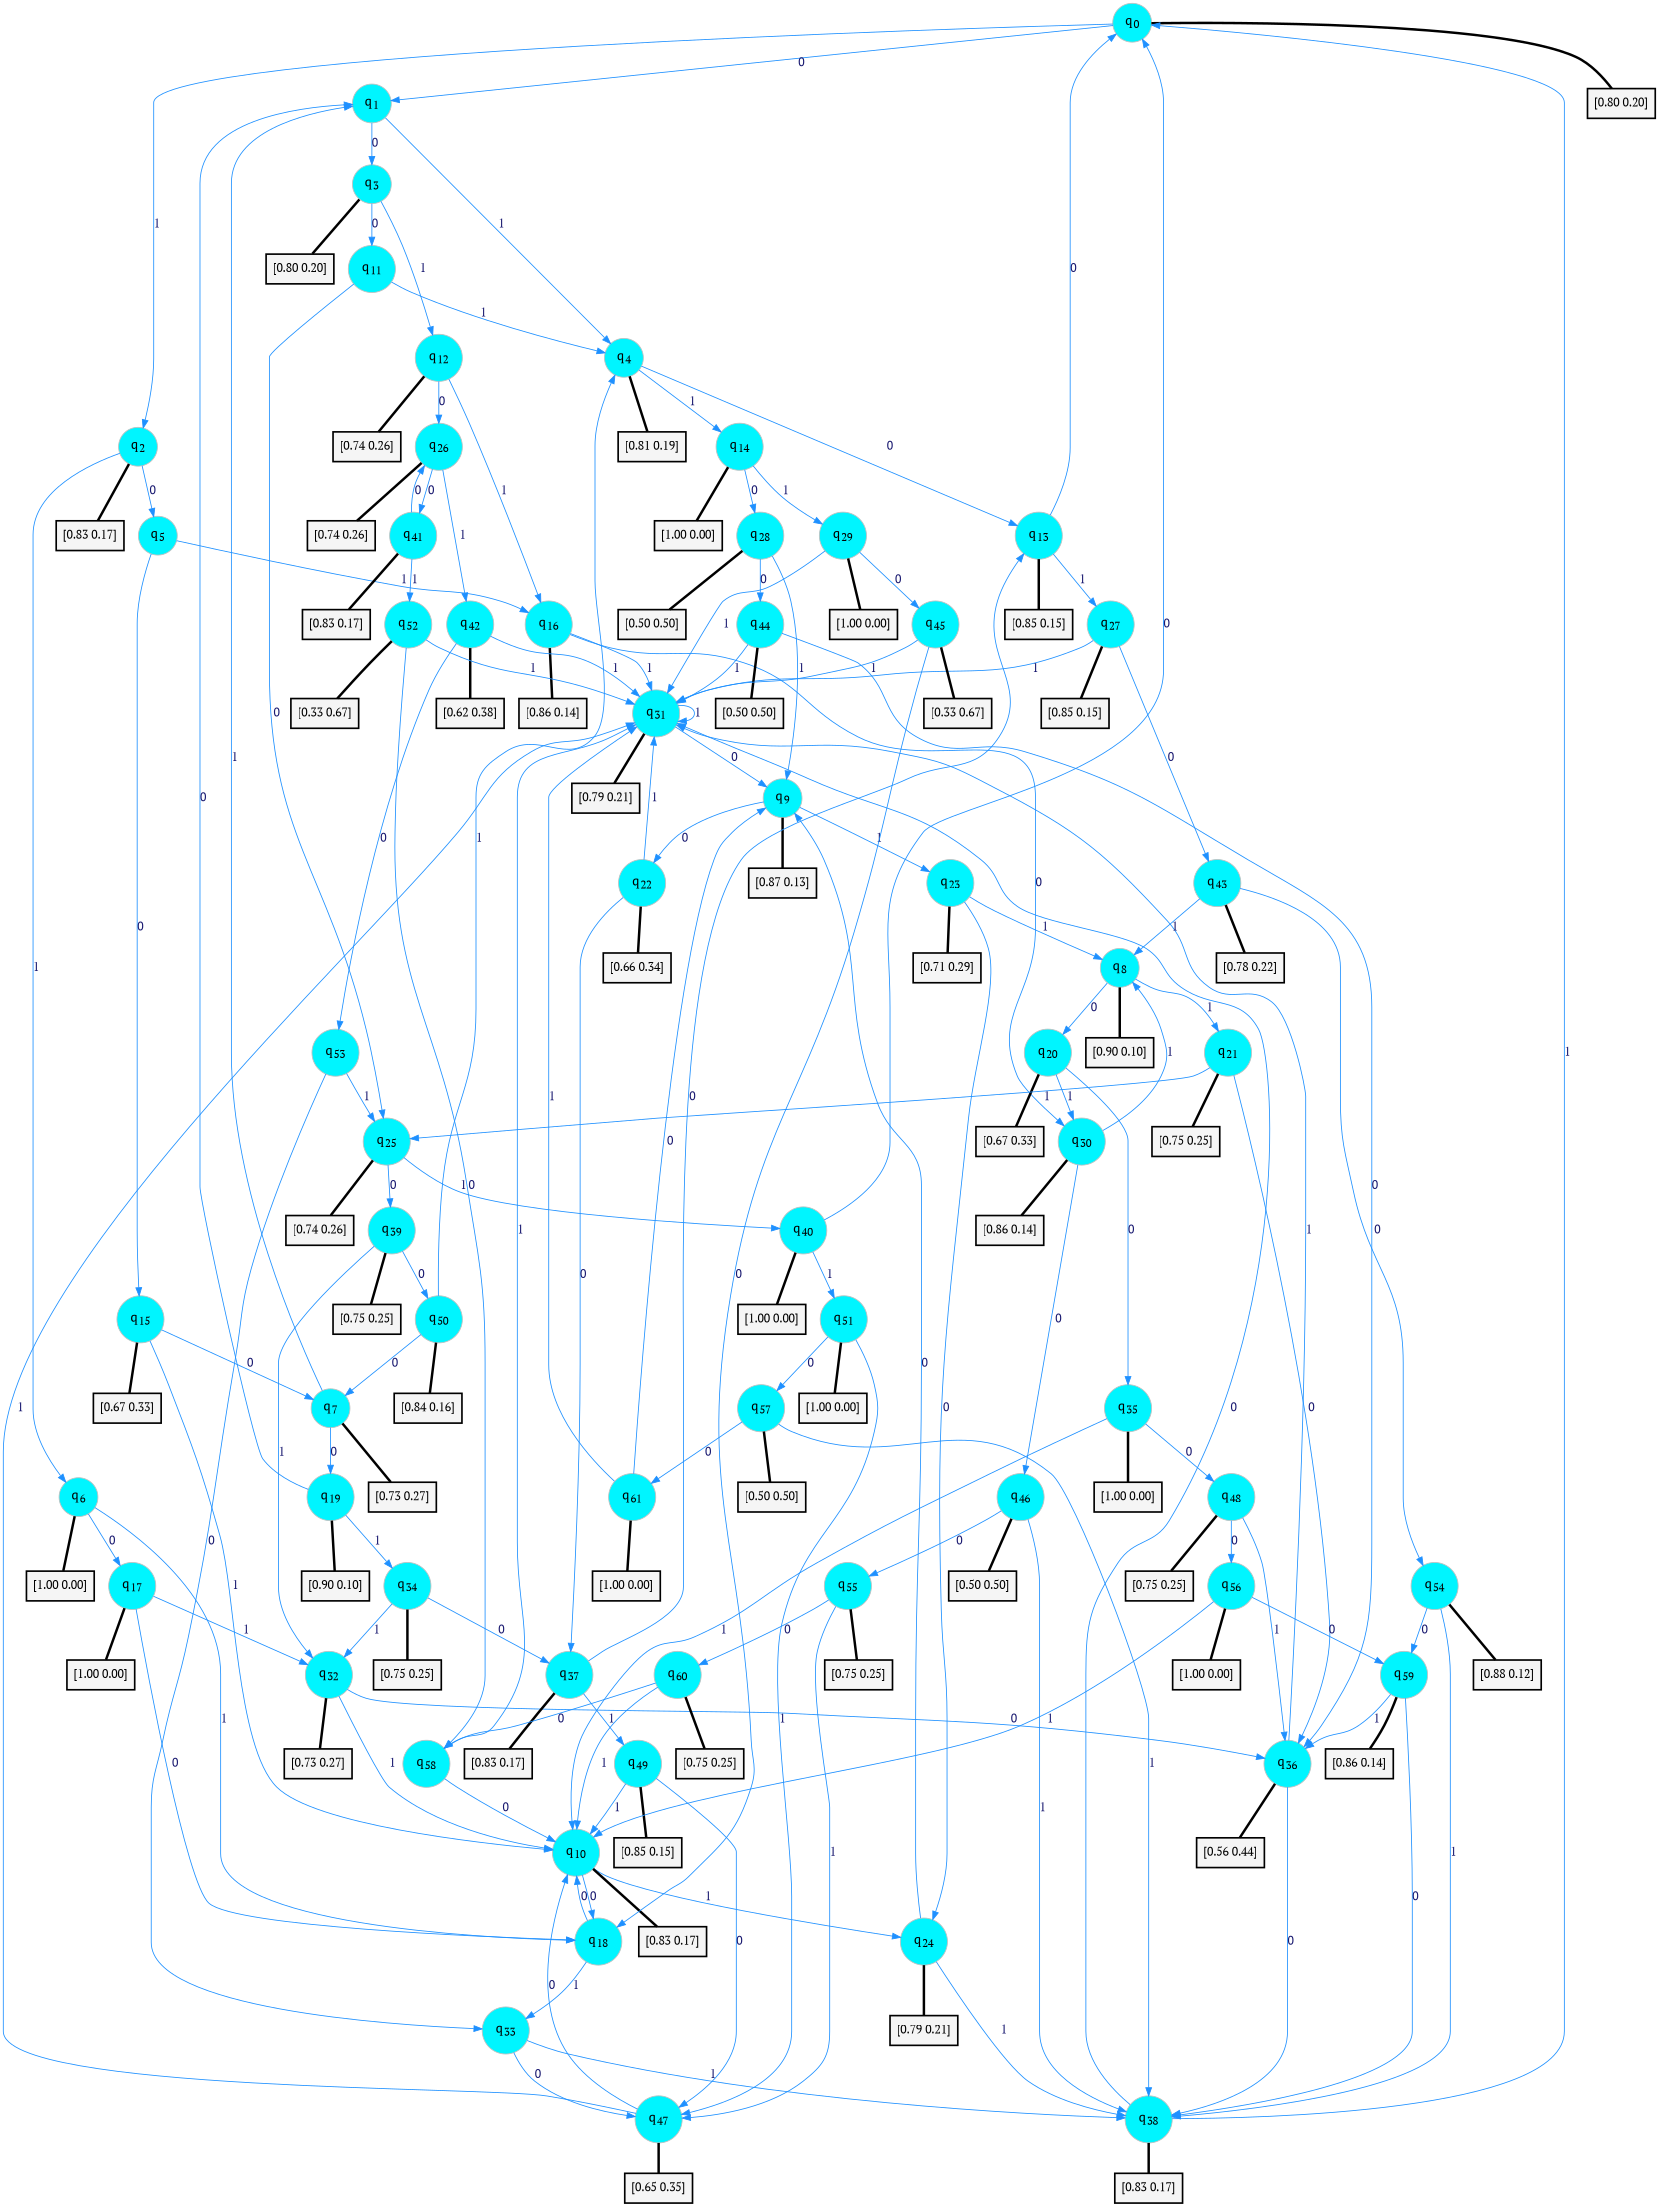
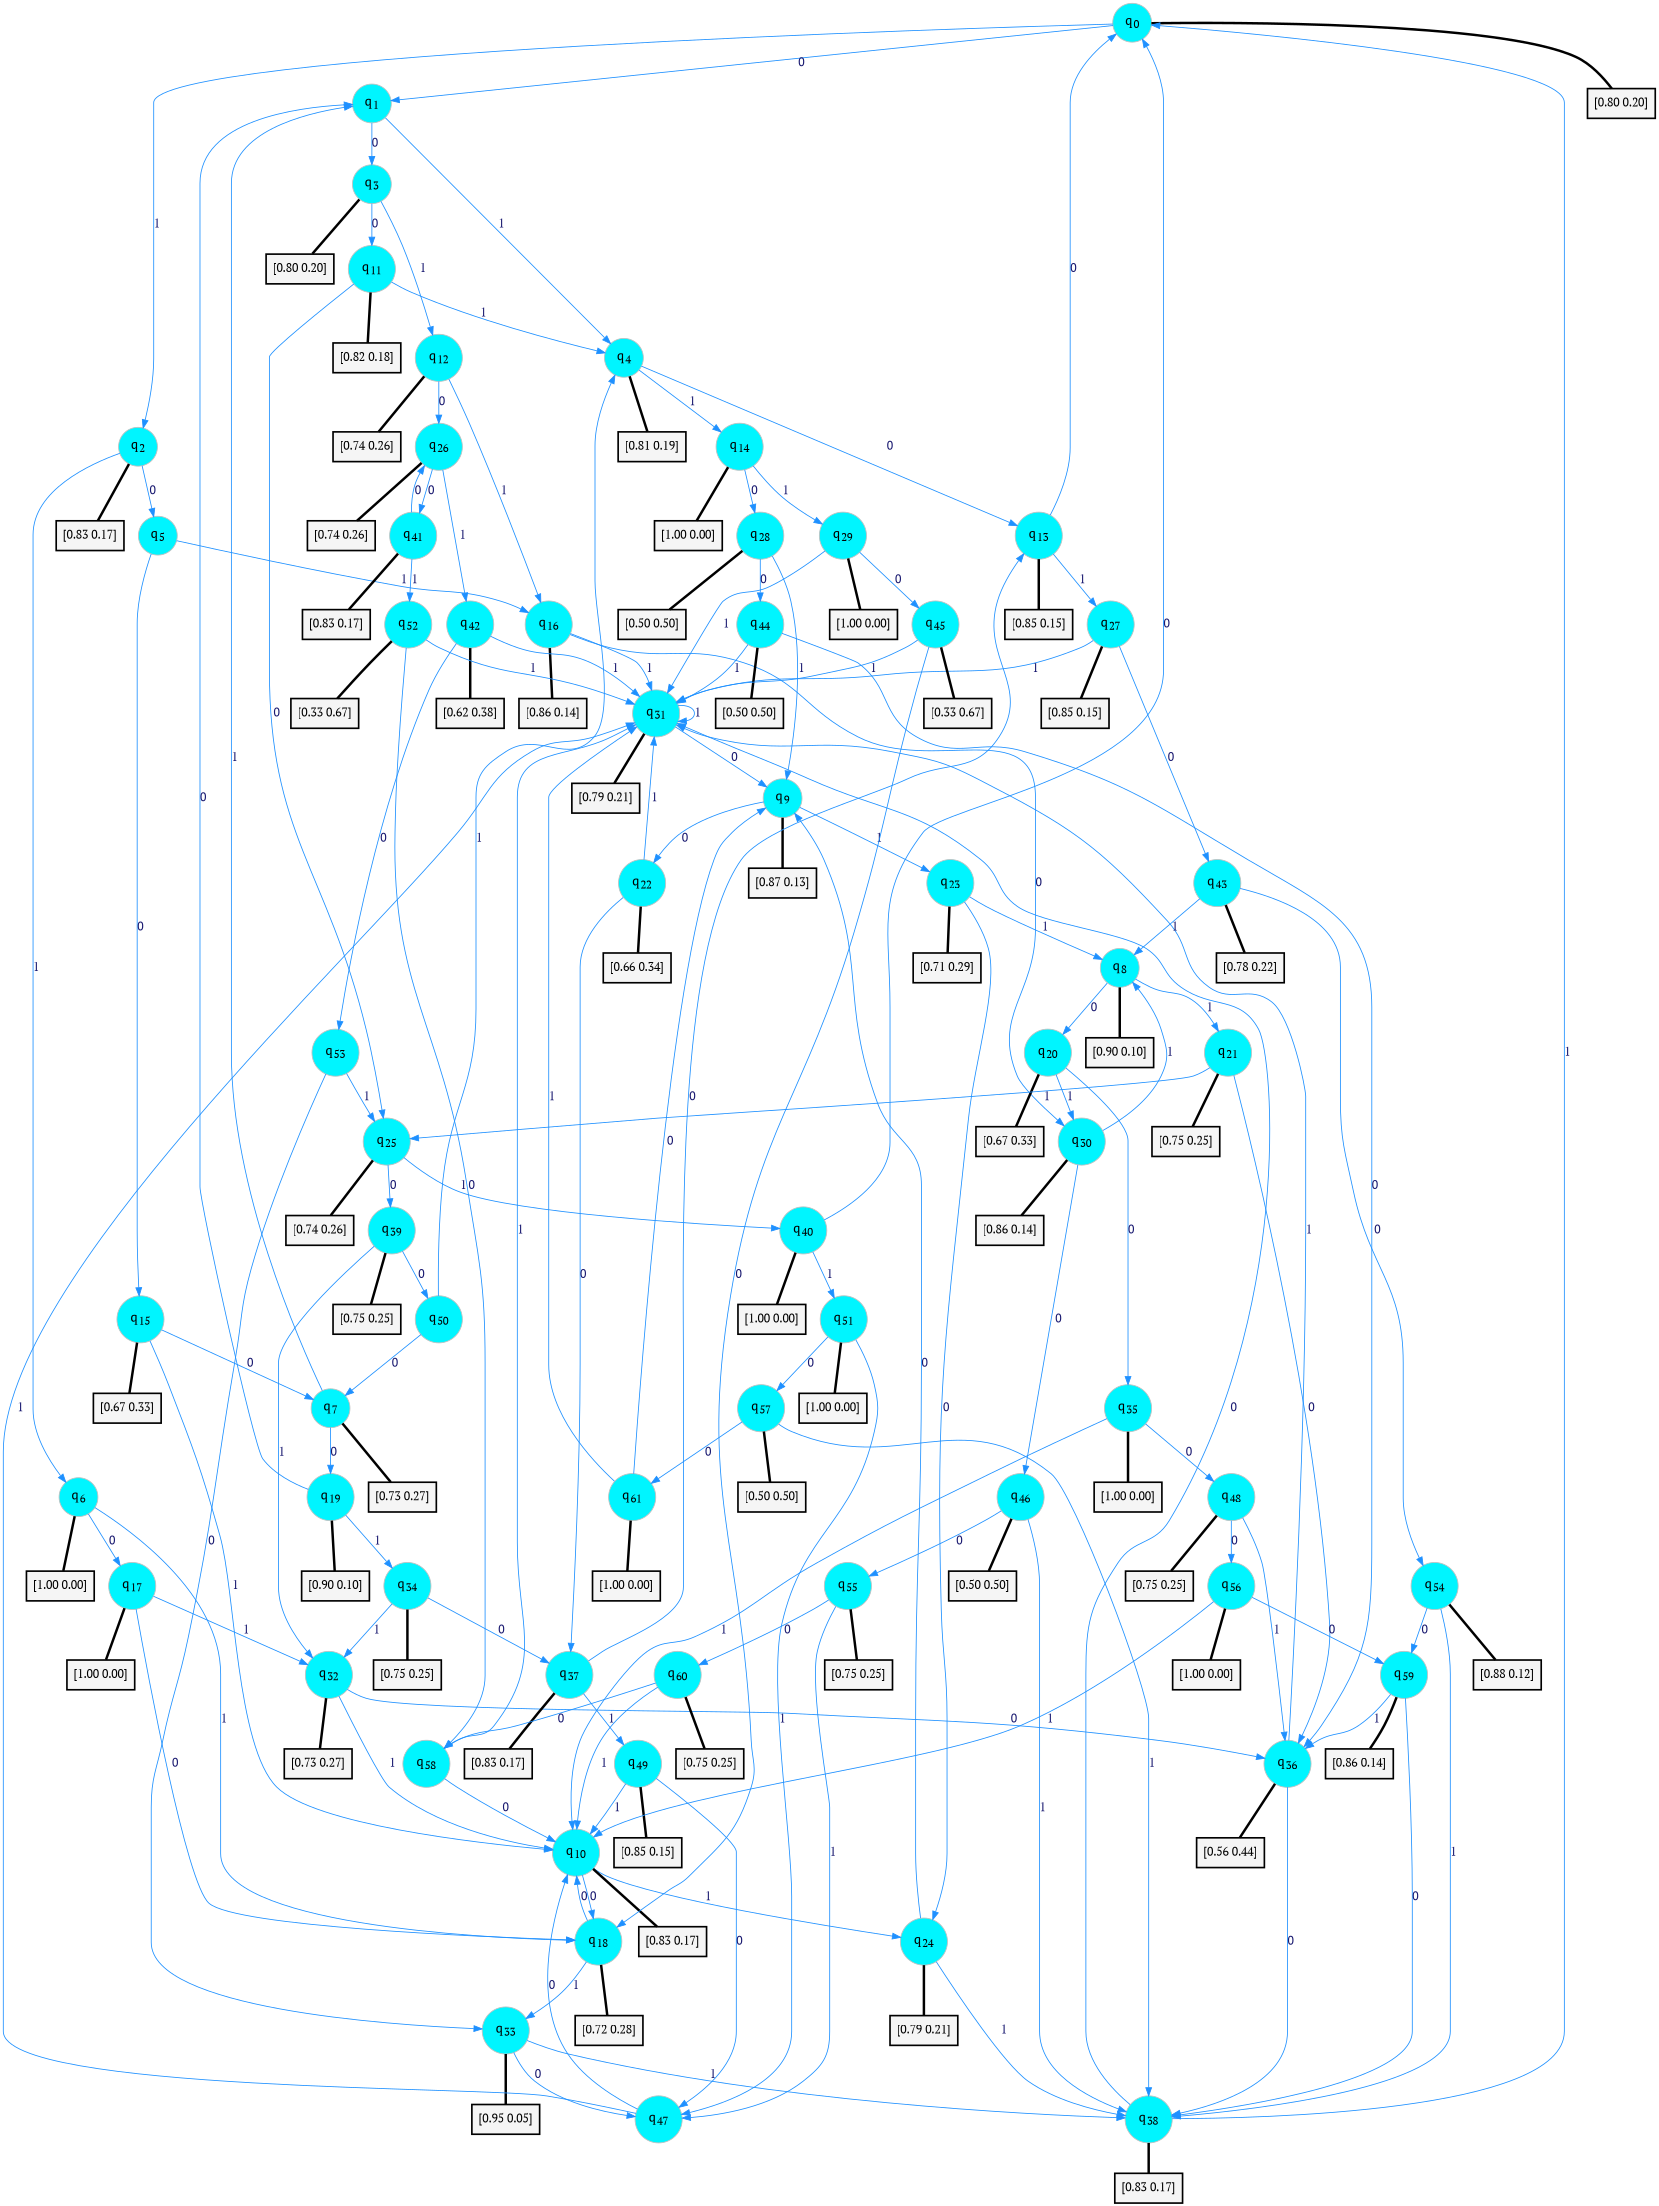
none -> (367, 358)
(428, 1408) -> none
none -> (609, 2030)
none -> (506, 2119)
(659, 2188) -> none
